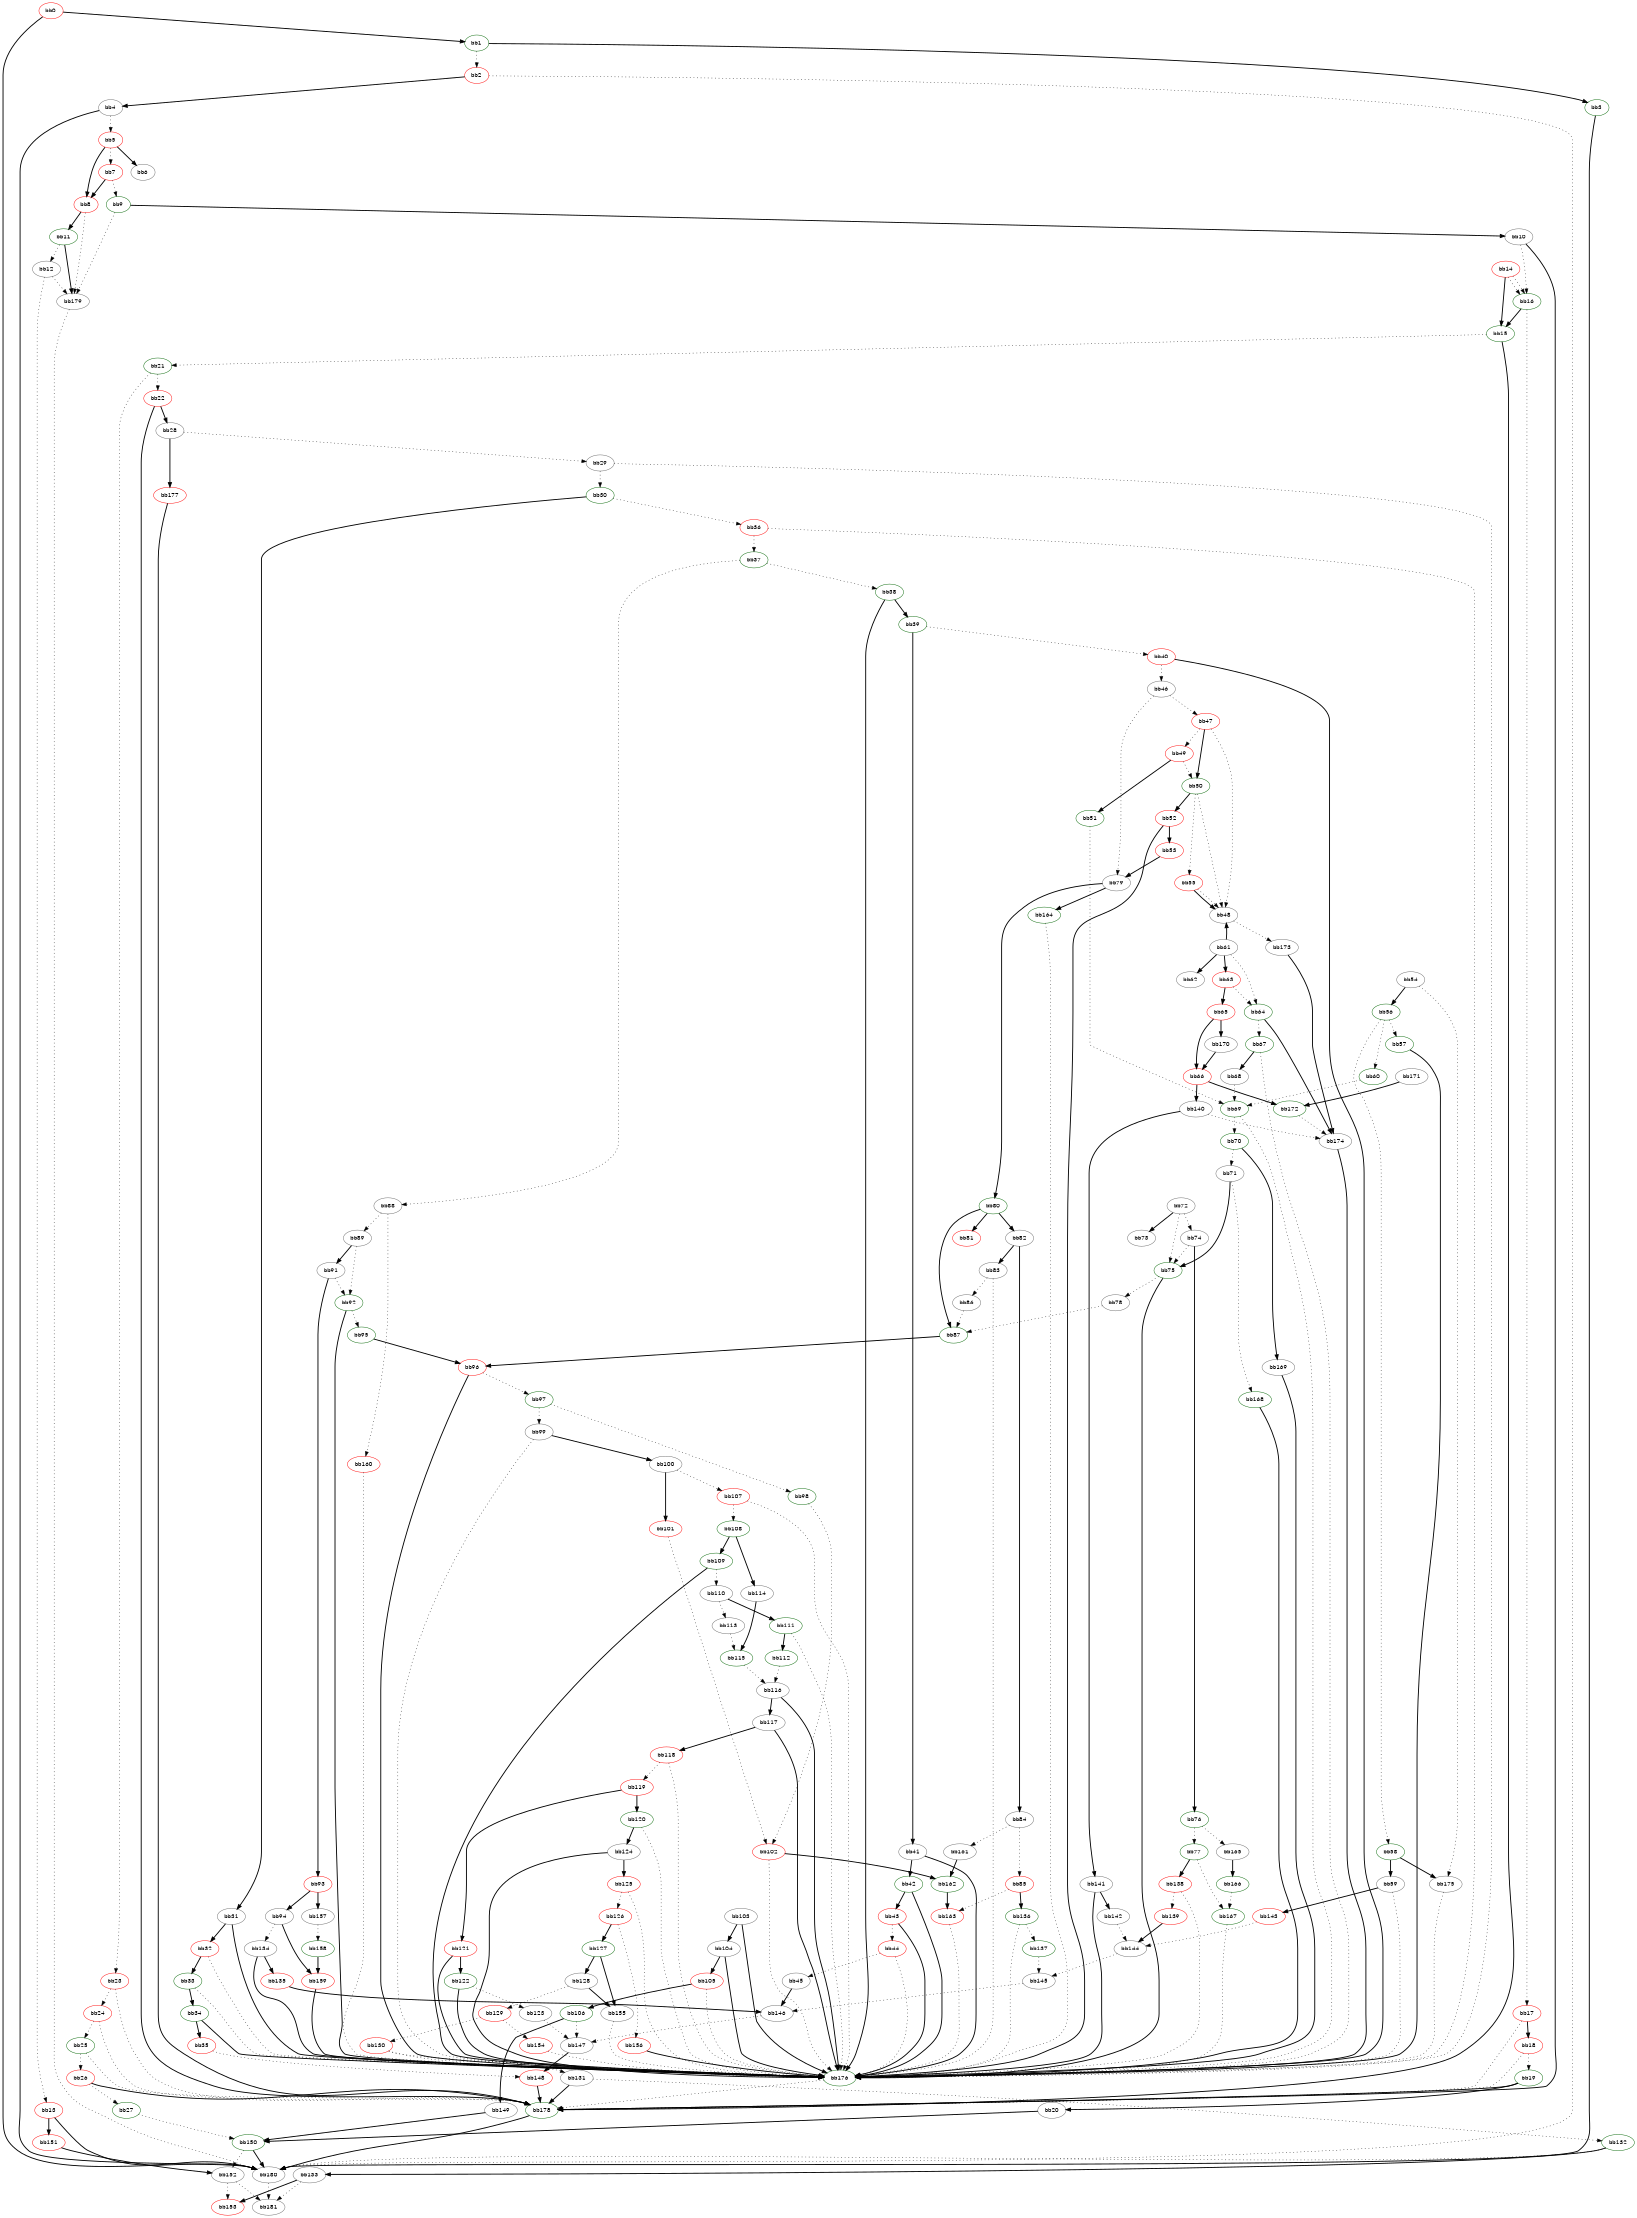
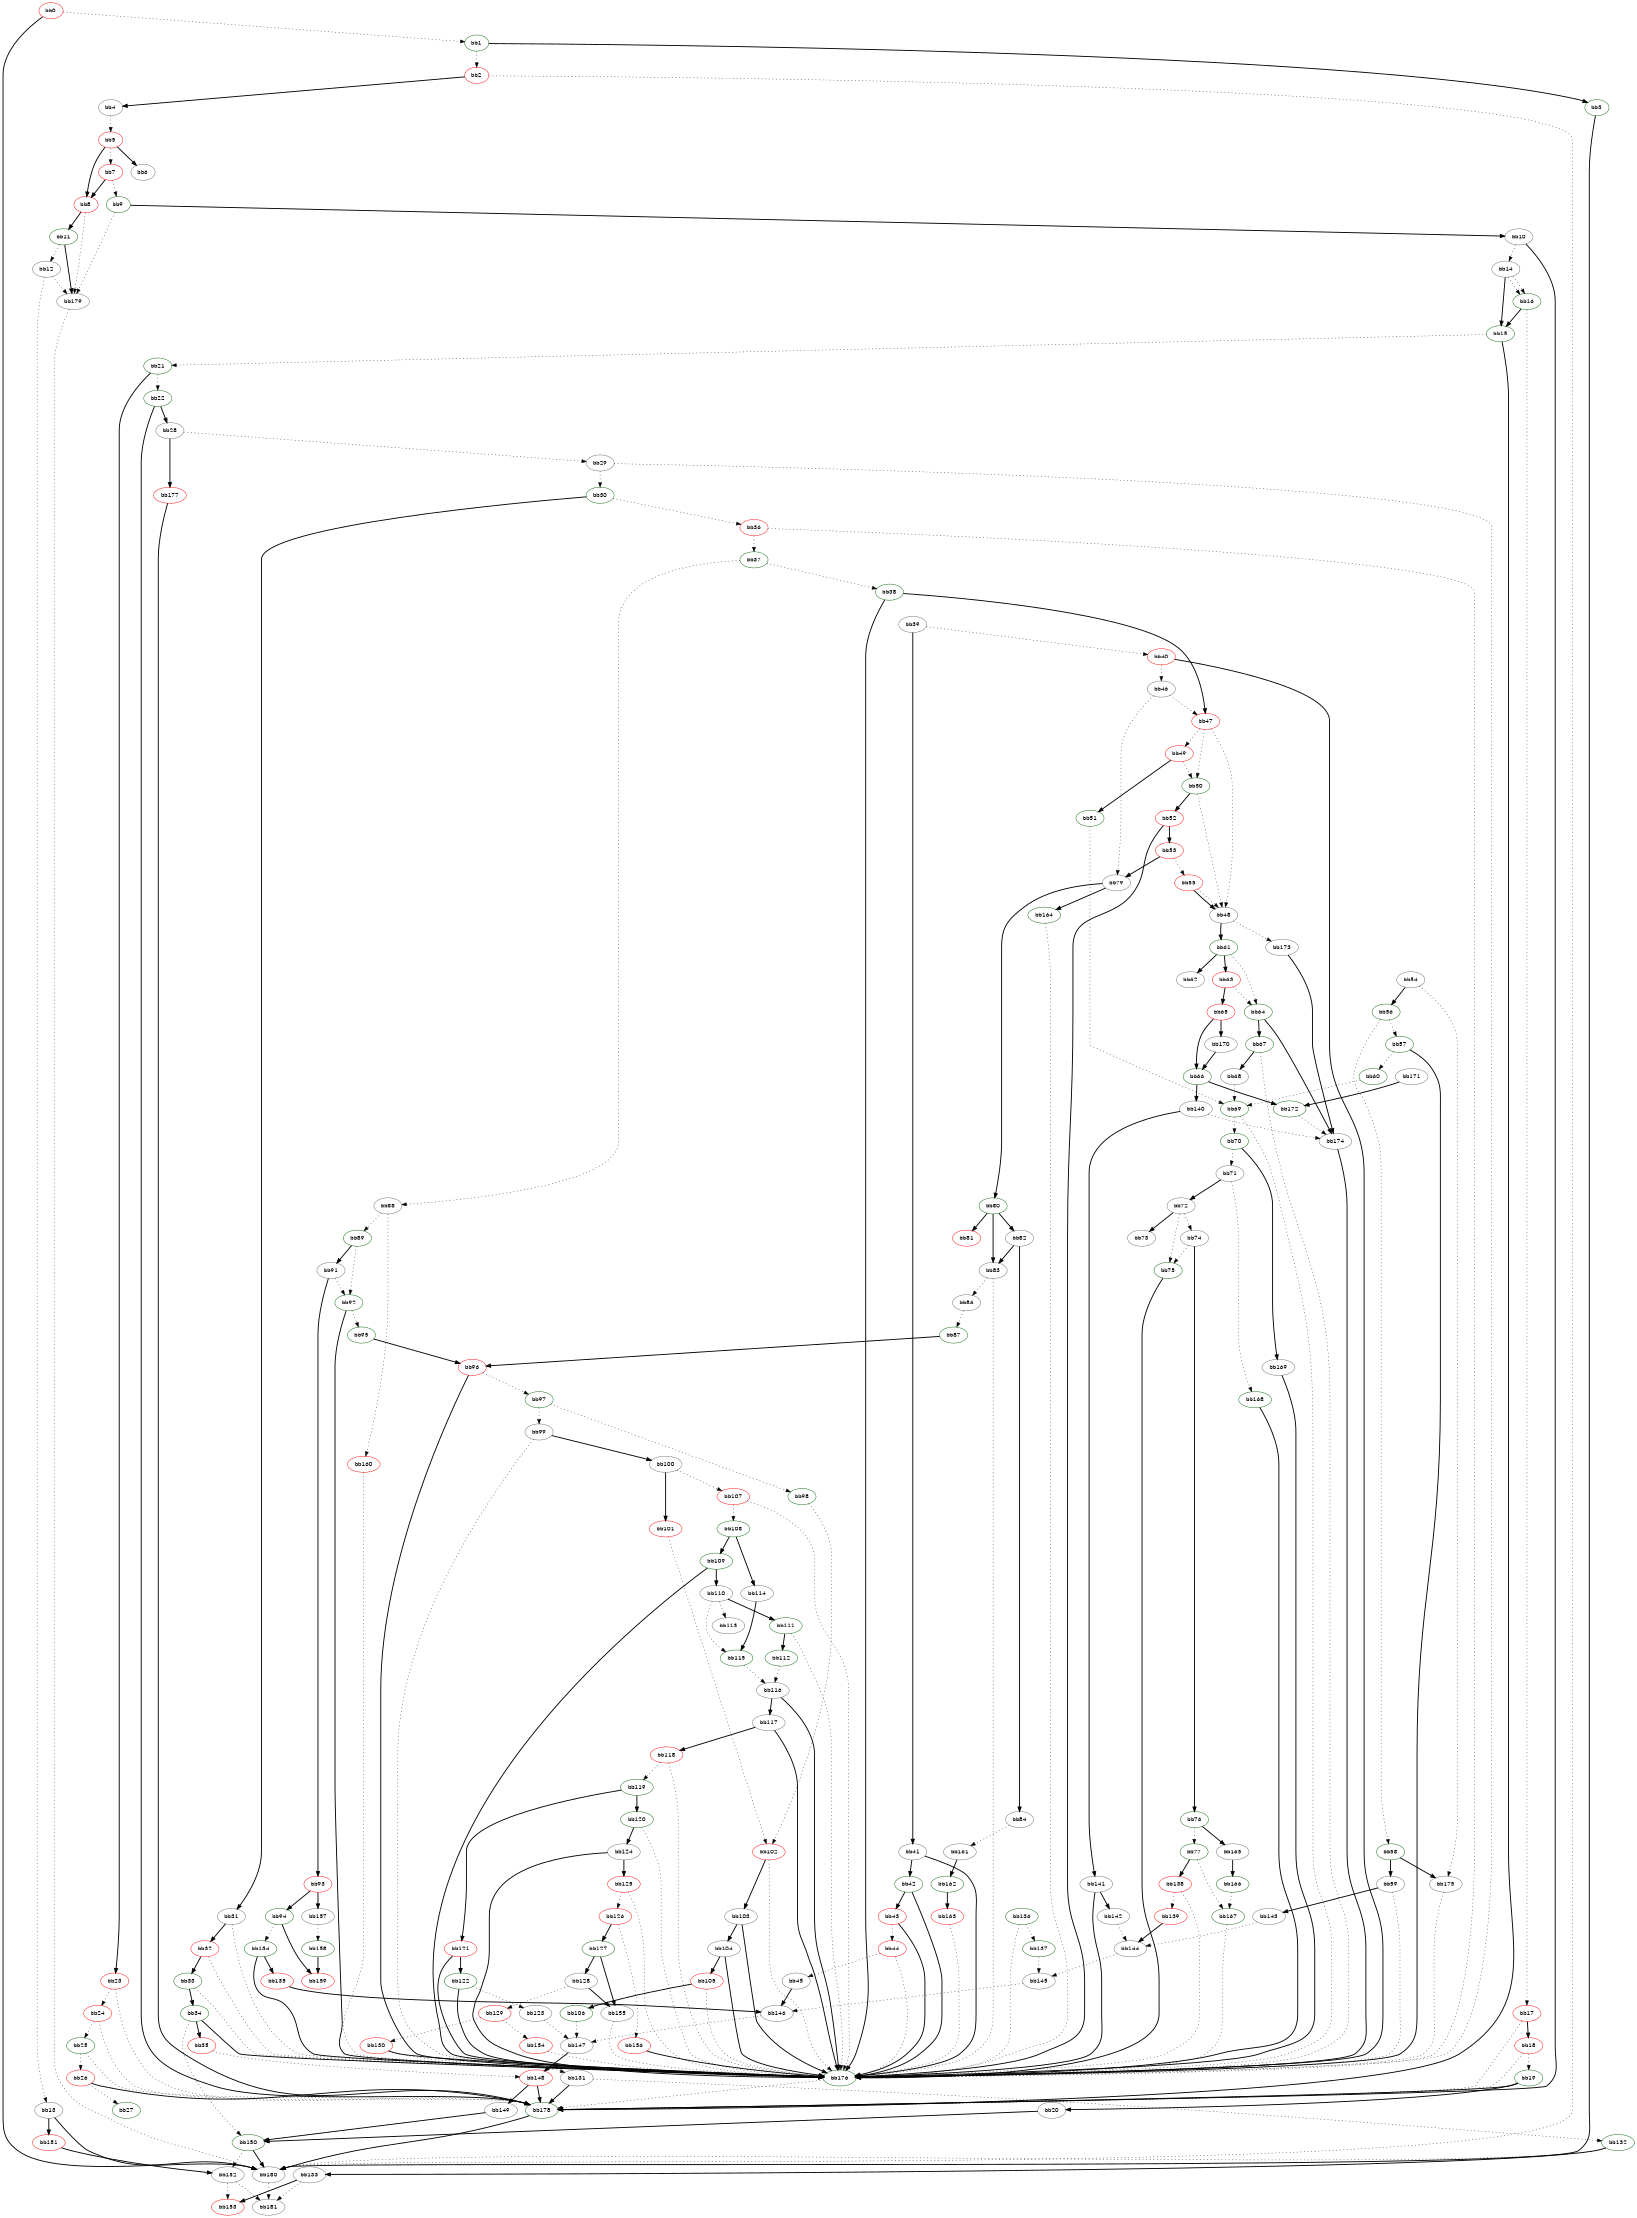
(262, 27) -> (262, 27)
(1525, 267) -> (1513, 251)
(1506, 269) -> (1506, 269)
(158, 398) -> (158, 398)
(900, 606) -> (1077, 615)
(913, 624) -> (913, 624)
(1201, 751) -> (1201, 751)
(1192, 832) -> (1178, 865)
(1227, 934) -> (1221, 929)
(1224, 947) -> (1224, 947)
(1259, 1026) -> (1259, 1026)
(1380, 1042) -> (1388, 1059)
(1197, 1077) -> (1197, 1077)
(119, 1166) -> (119, 1166)
(20, 1222) -> none
(1221, 1231) -> (1208, 1188)
(357, 1238) -> (357, 1238)
(940, 1257) -> (993, 1236)
(1116, 1303) -> none
(716, 1575) -> (716, 1575)
(732, 1640) -> (707, 1628)
(637, 1787) -> (637, 1787)
(1212, 1834) -> (1212, 1834)
(858, 1863) -> (756, 1882)
(1020, 1884) -> none
(279, 1916) -> (279, 1916)
(1269, 1916) -> (1269, 1916)
(261, 1949) -> (261, 1949)
(512, 2042) -> (520, 2093)
(483, 2065) -> (483, 2065)
(537, 2067) -> none
(603, 2068) -> (603, 2068)
(49, 2110) -> (49, 2110)
(184, 2127) -> (199, 2084)
